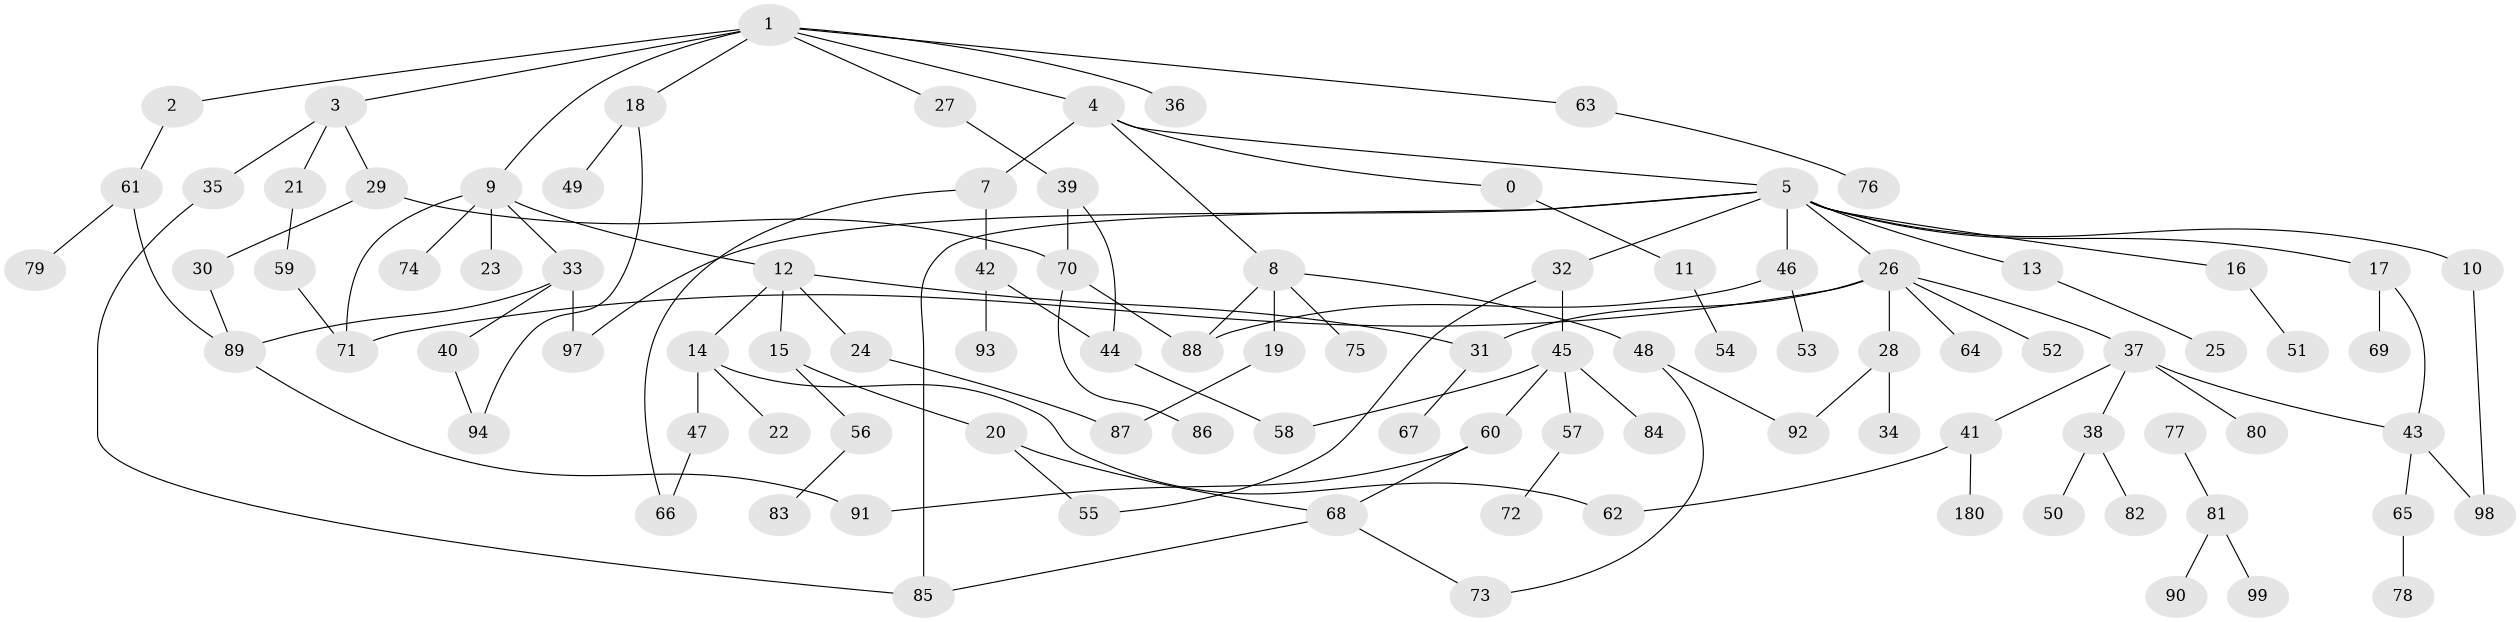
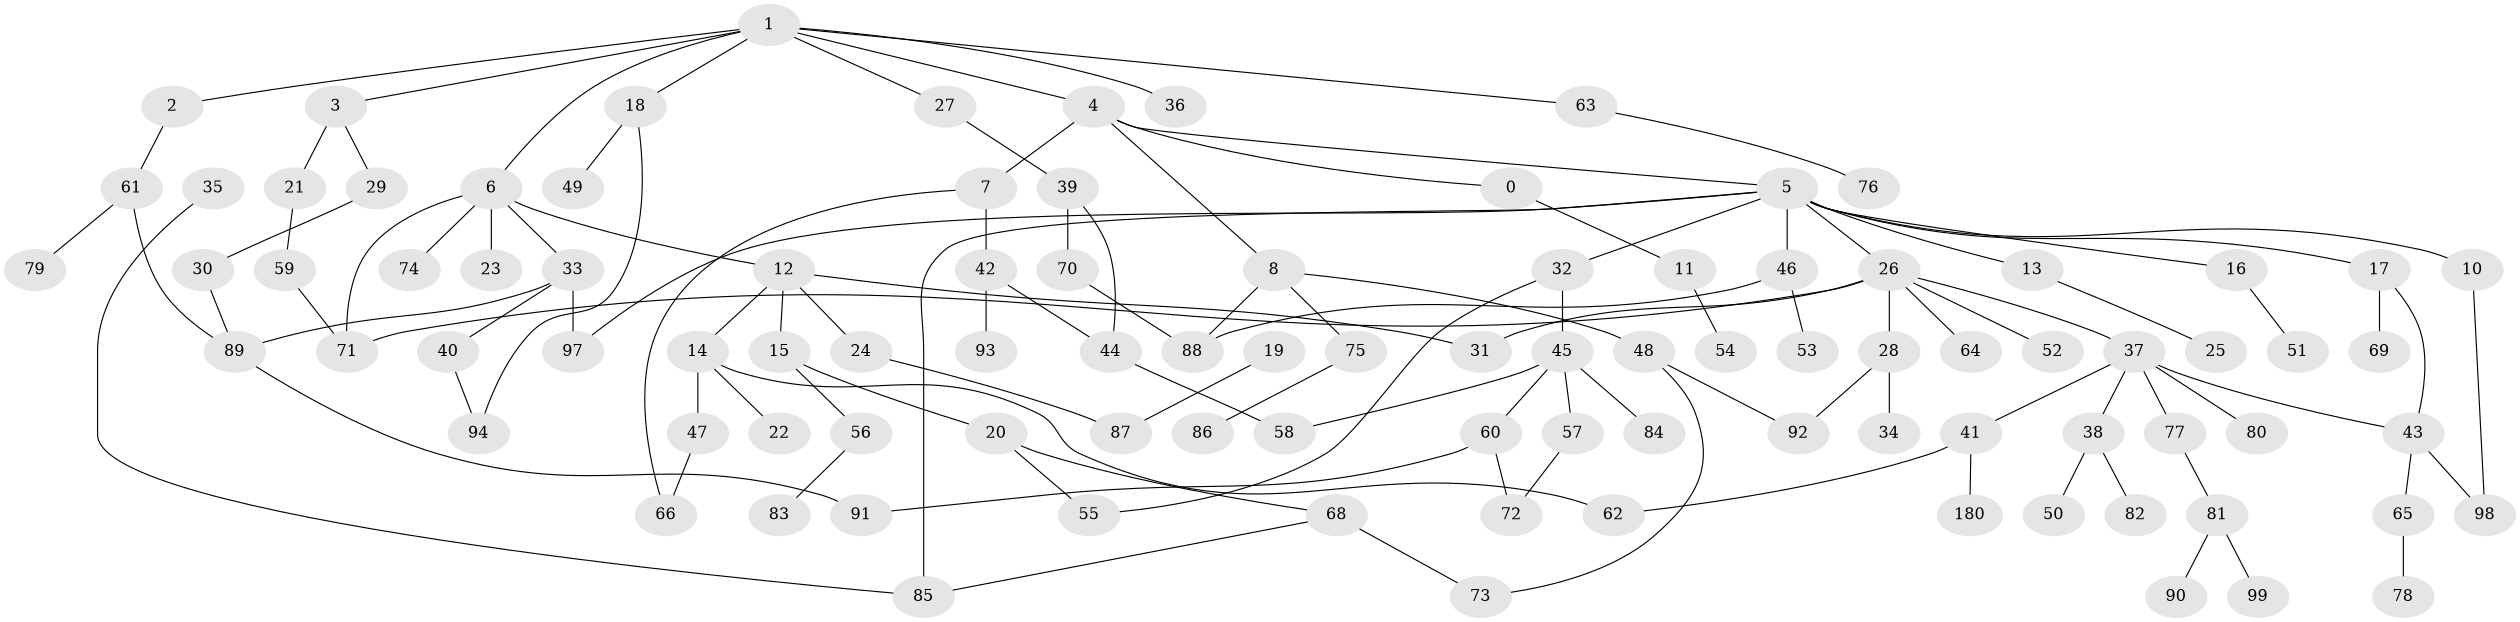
(274, 148) -> none
(491, 188) -> (491, 188)
(725, 221) -> none
(1274, 308) -> none
(1083, 386) -> (1279, 393)
none -> (2155, 393)
(1409, 433) -> none
(1414, 474) -> (1501, 474)
